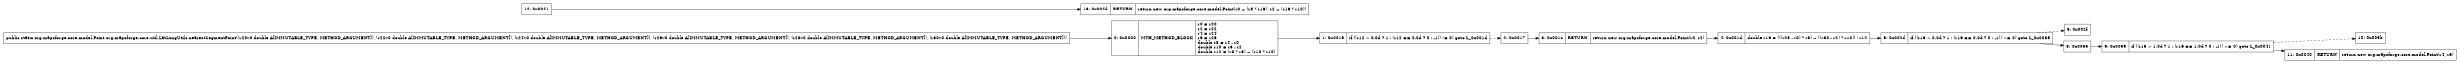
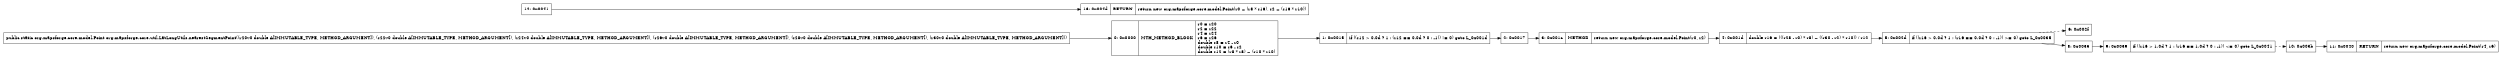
(1494, 38) -> (1494, 38)
(1578, 38) -> (1578, 38)
(2278, 51) -> (2320, 47)
